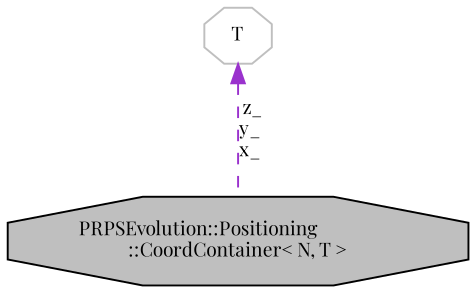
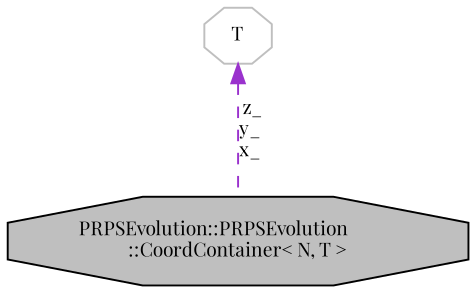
(238, 241) -> (238, 241)
